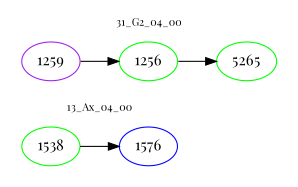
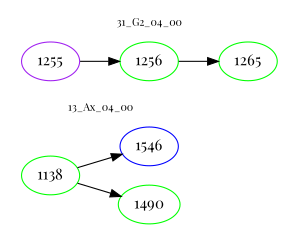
(51, 61) -> (51, 61)
(247, 61) -> (248, 61)
(51, 146) -> (51, 175)
(148, 146) -> (149, 146)
none -> (149, 205)
